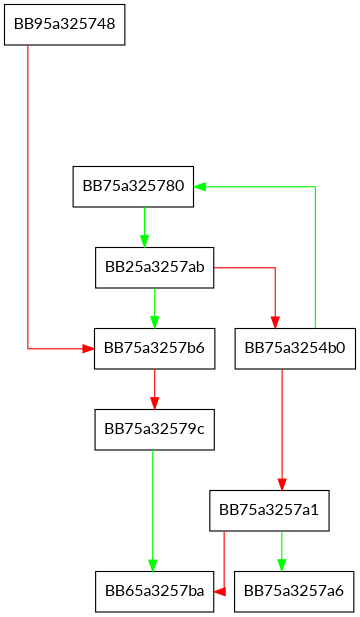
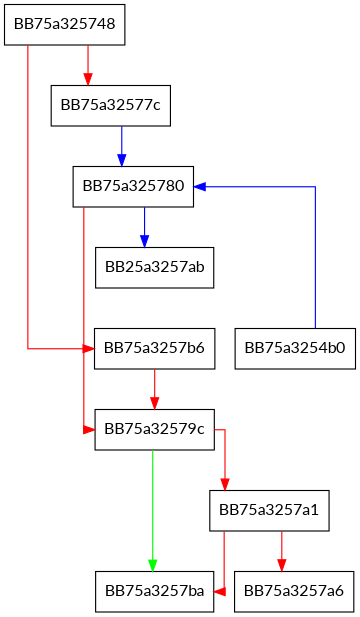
(65, 25) -> (65, 25)
none -> (111, 106)
(315, 202) -> (315, 202)
(145, 221) -> (145, 221)
(269, 268) -> none
(155, 302) -> none
none -> (84, 319)
(282, 424) -> (225, 449)
(282, 545) -> (282, 545)
(155, 592) -> (155, 592)
